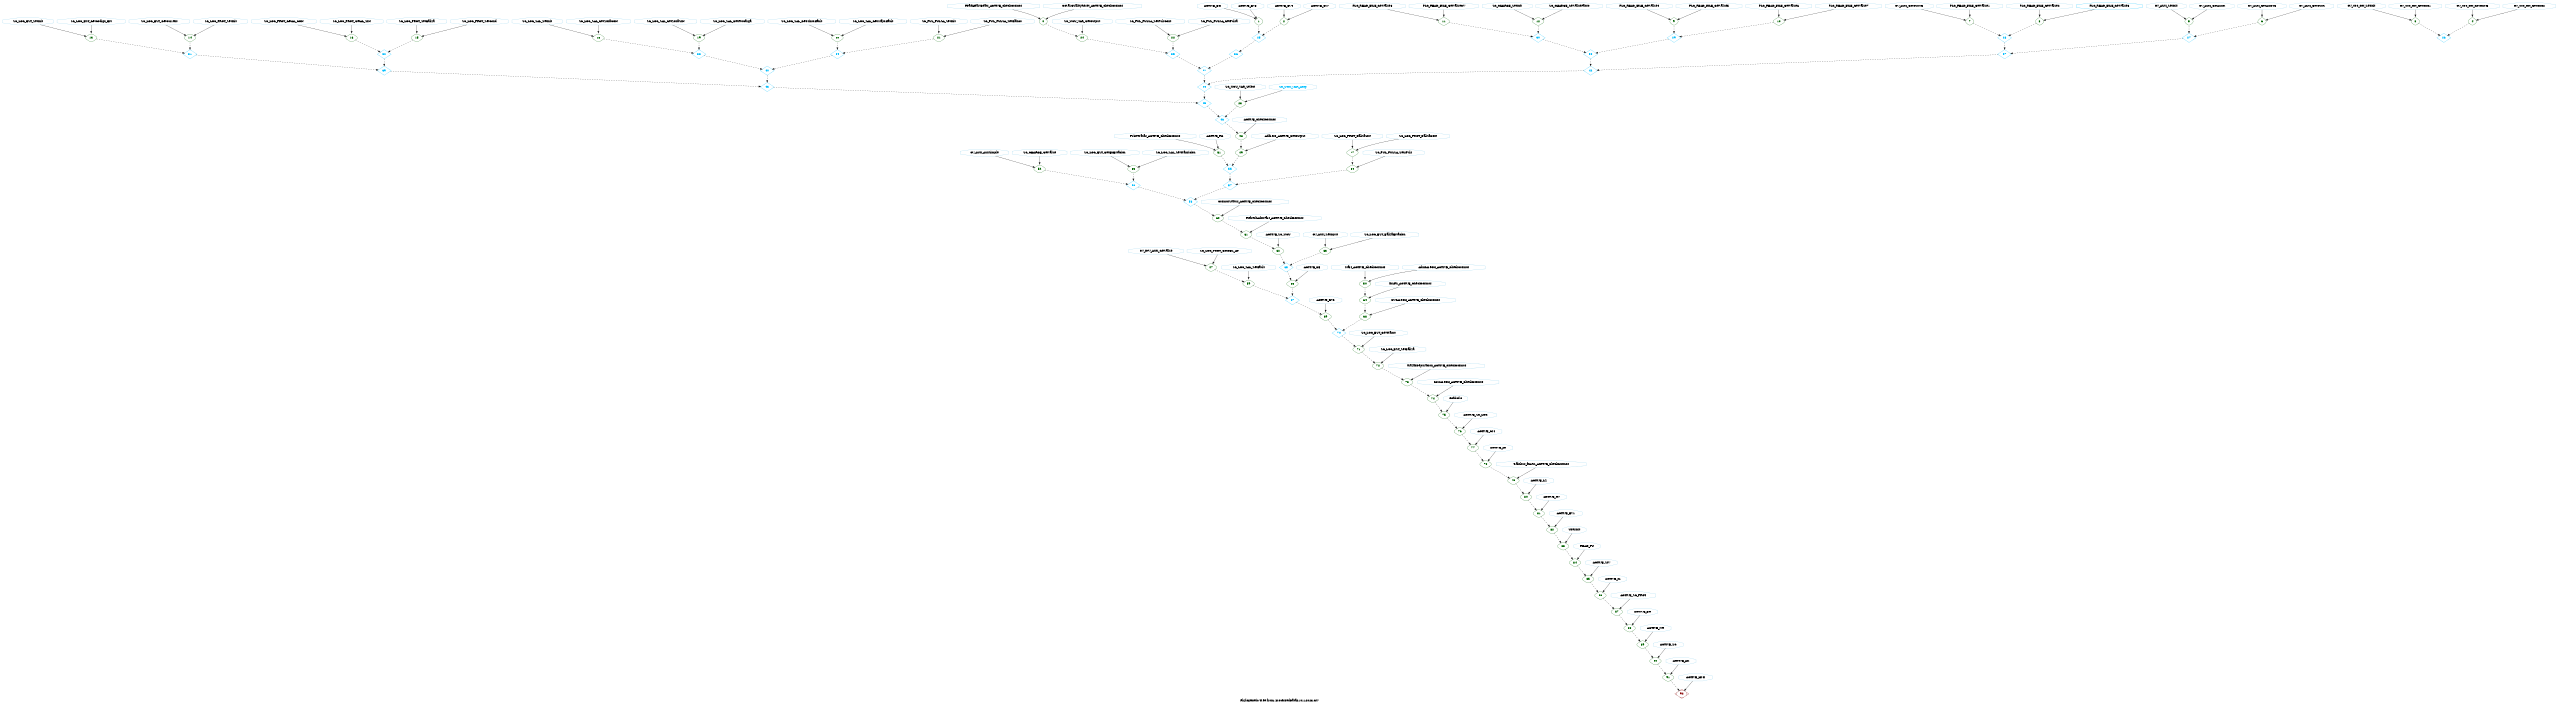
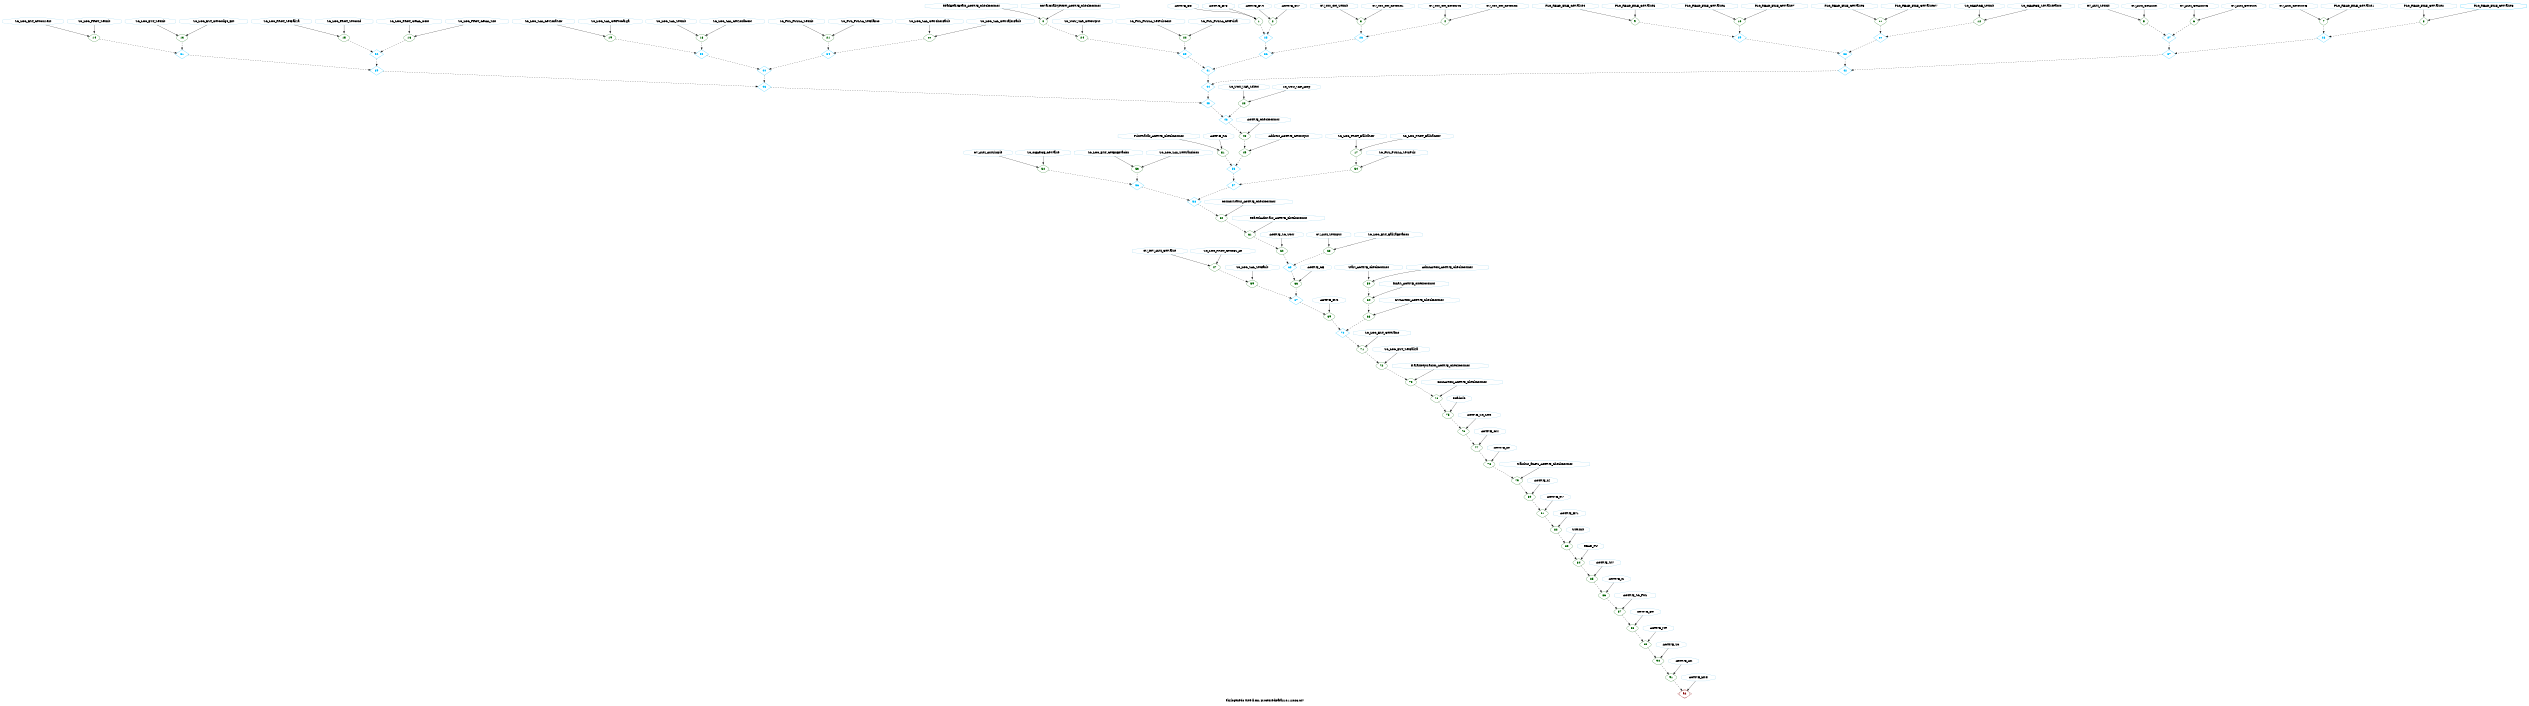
none -> (1314, 46)
(1293, 87) -> (1296, 87)
(1633, 595) -> (1635, 595)
